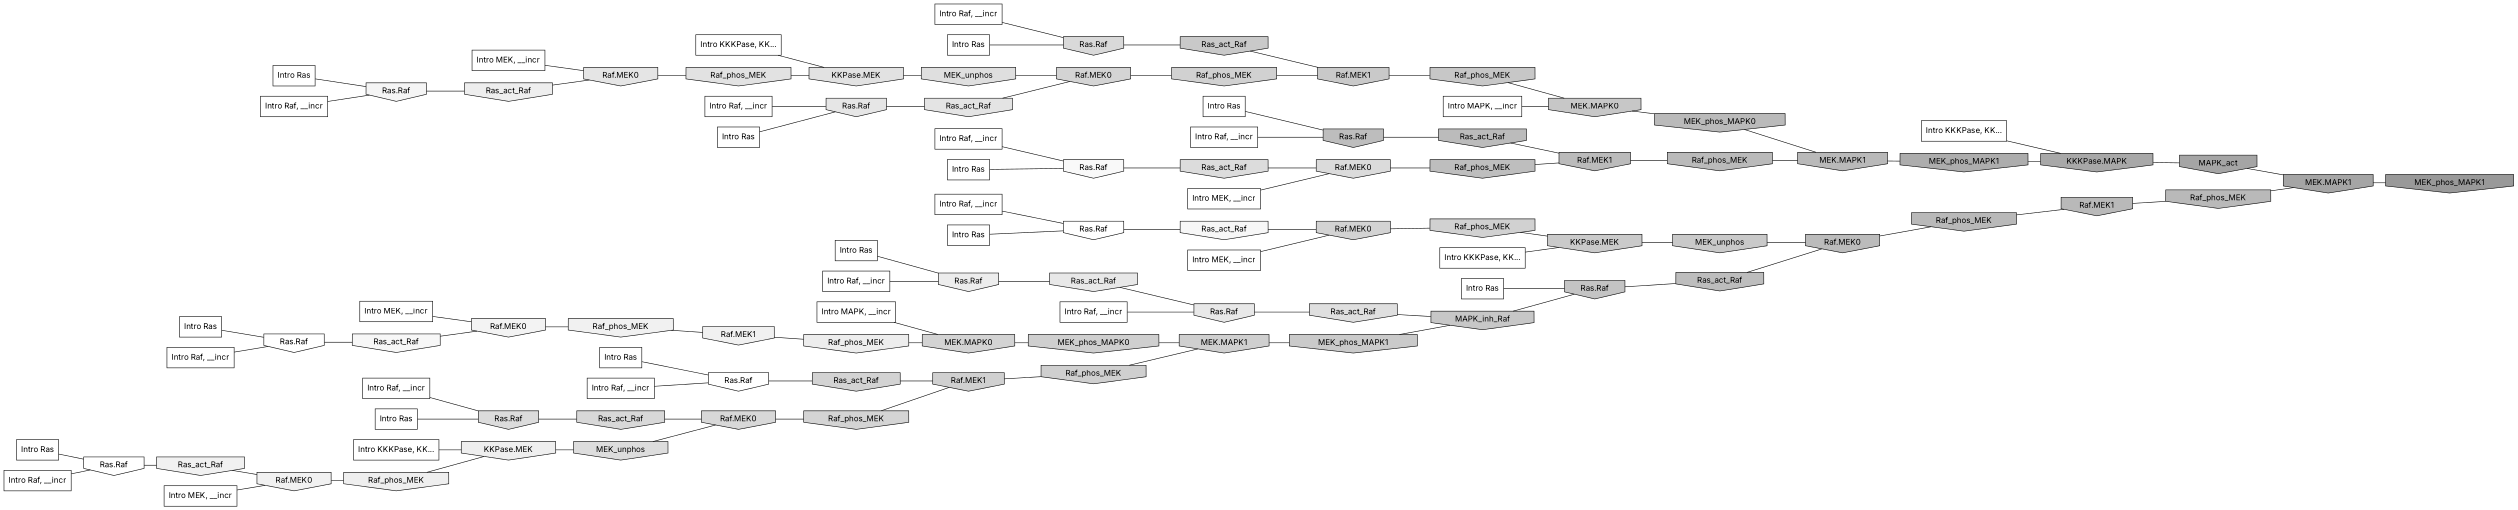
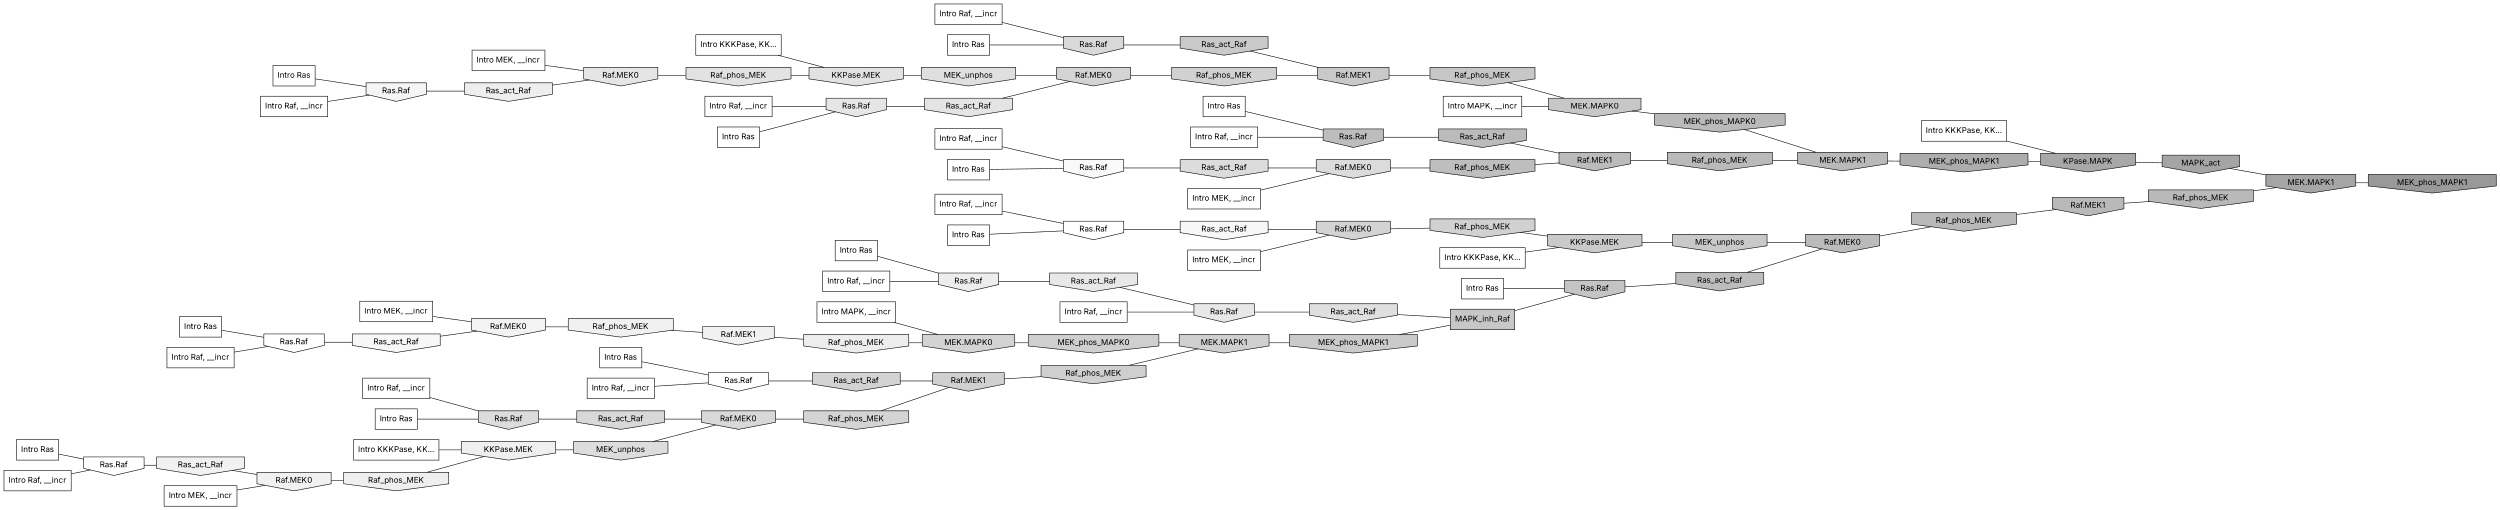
(2097, 162) -> (2088, 162)
(1482, 319) -> (1482, 319)
